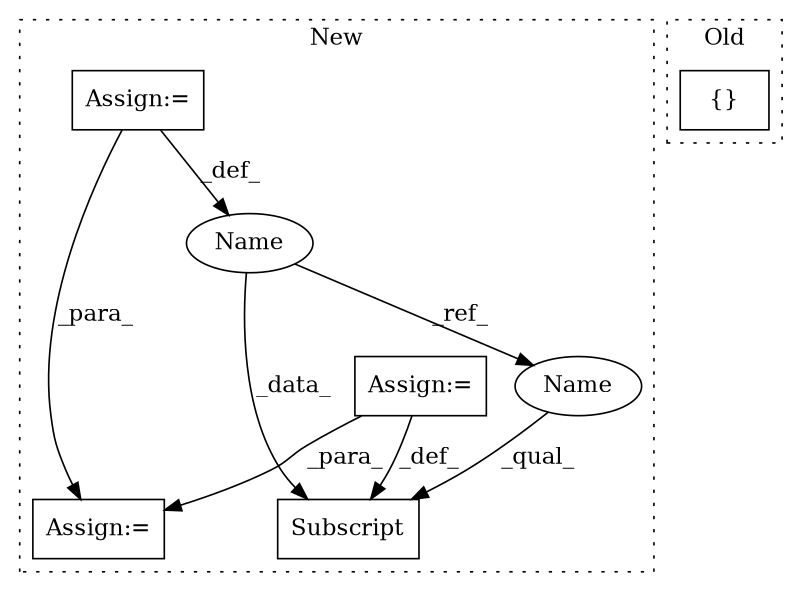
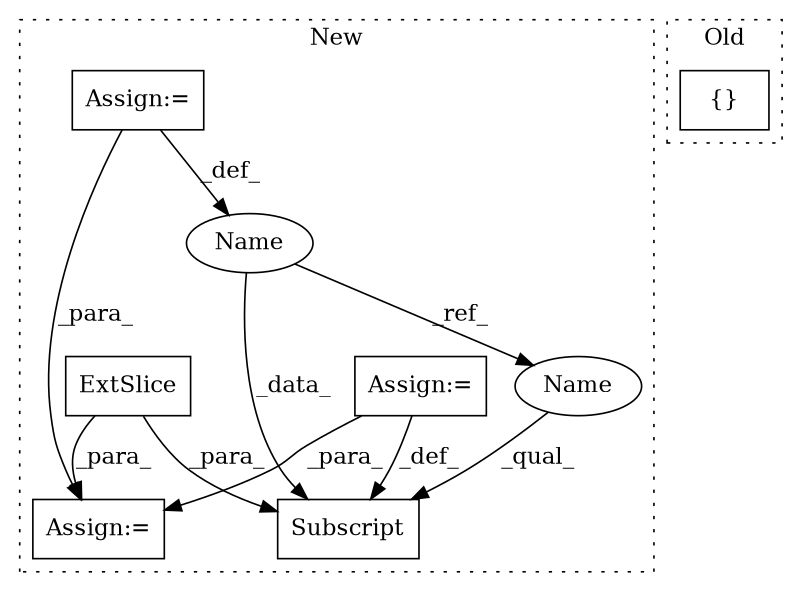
none -> (128, 386)
